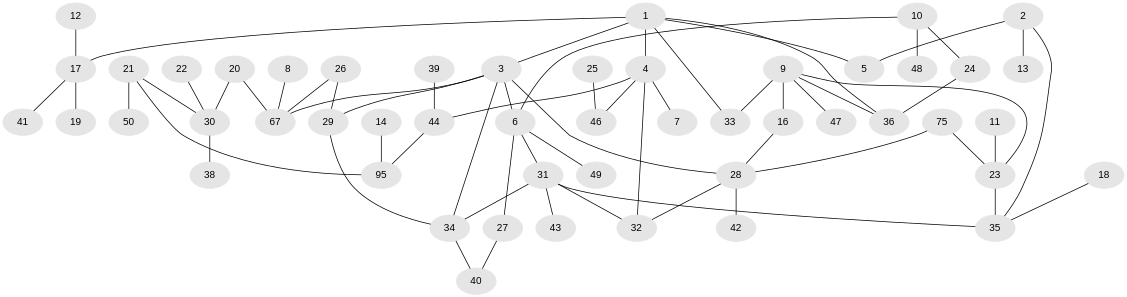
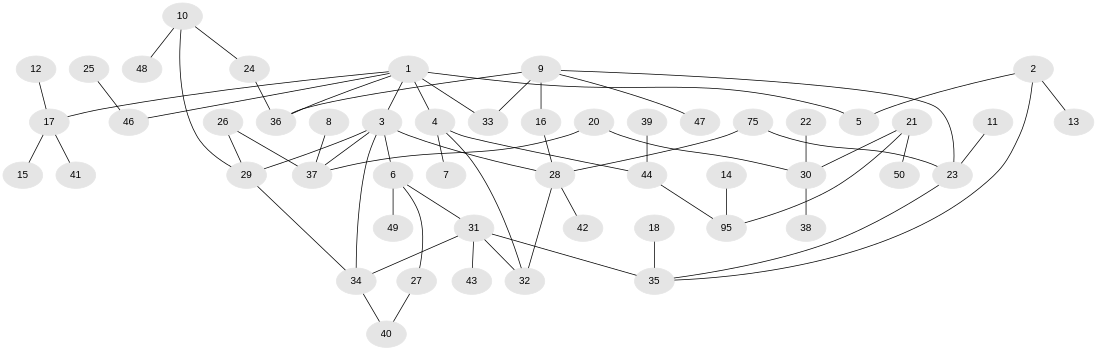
(685, 29) -> (185, 103)
(621, 96) -> (269, 96)
(76, 122) -> (23, 175)
(275, 122) -> (312, 175)
